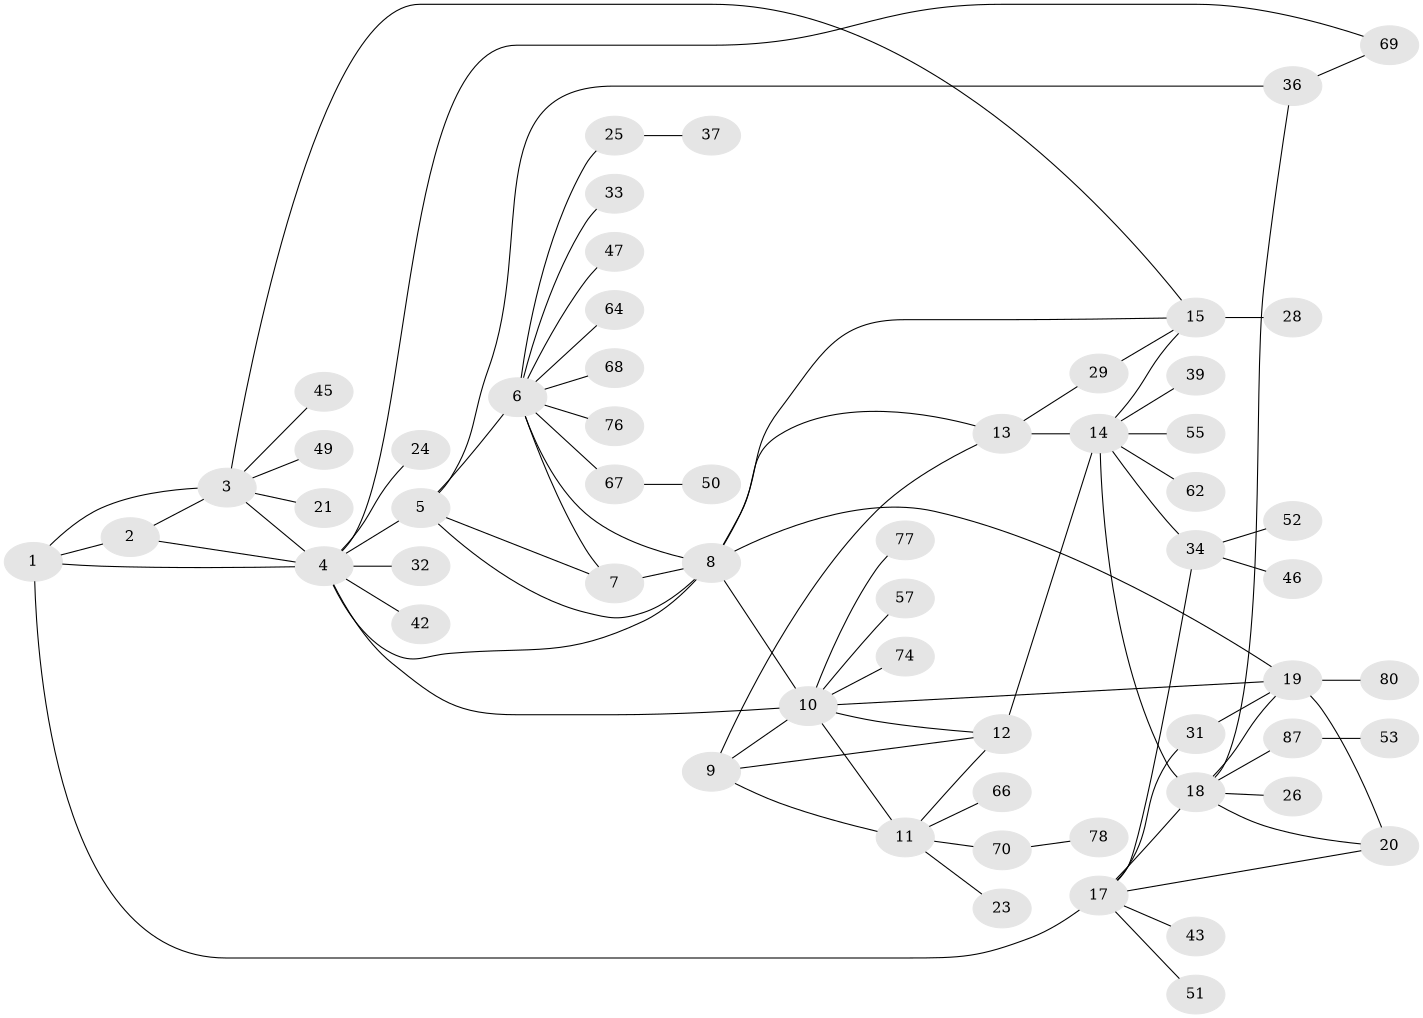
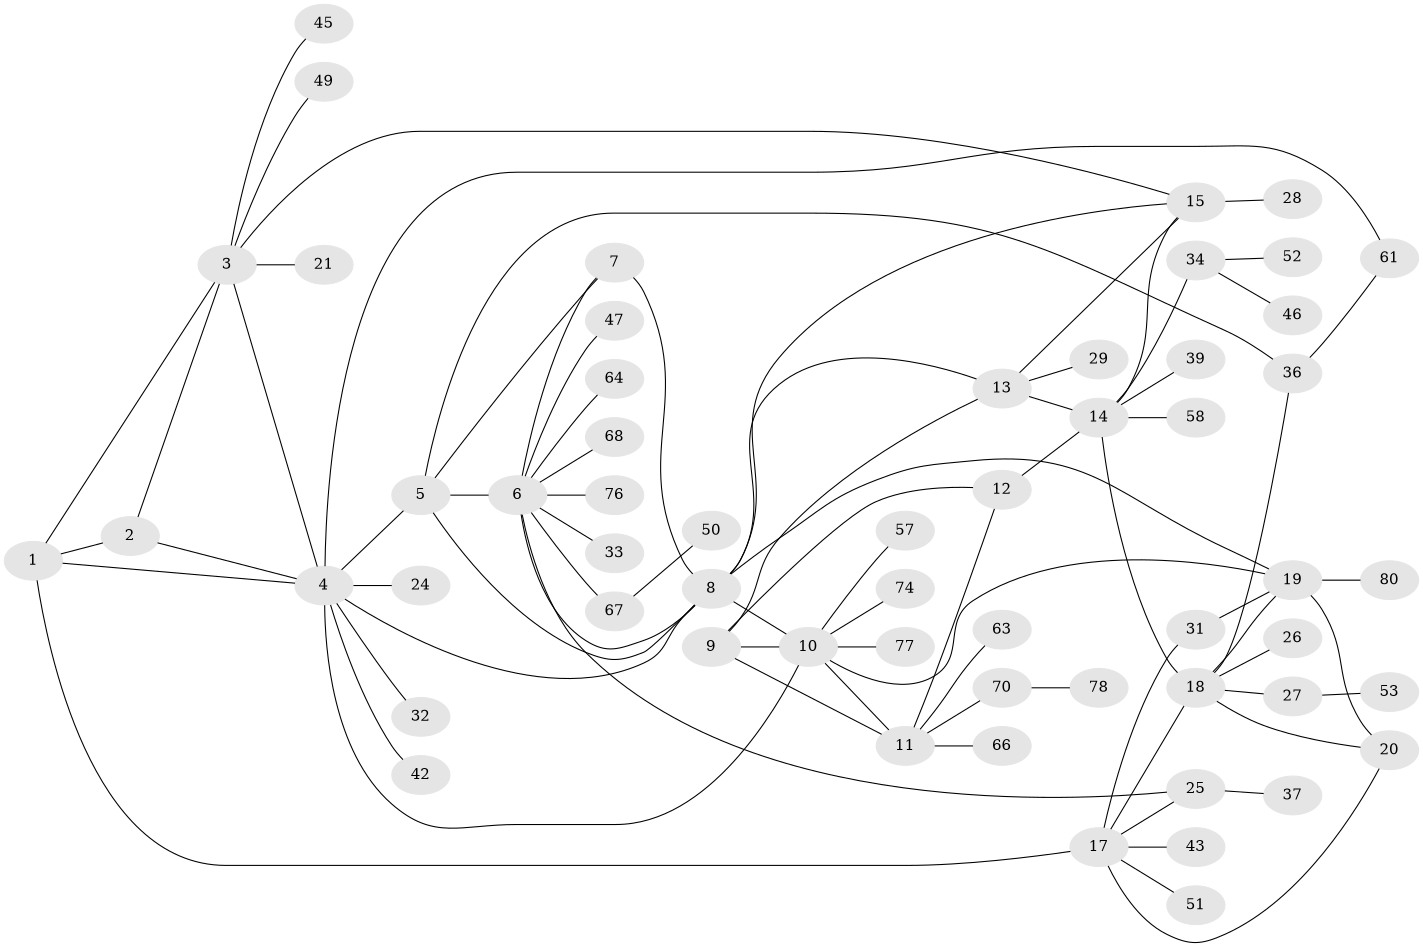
(1390, 45) -> (1390, 258)
(1147, 345) -> (1099, 295)
(1196, 434) -> (1196, 418)
(1196, 492) -> none
(904, 725) -> none
(1162, 727) -> (1147, 818)
(1293, 738) -> (1293, 696)
(1002, 908) -> (1002, 630)
